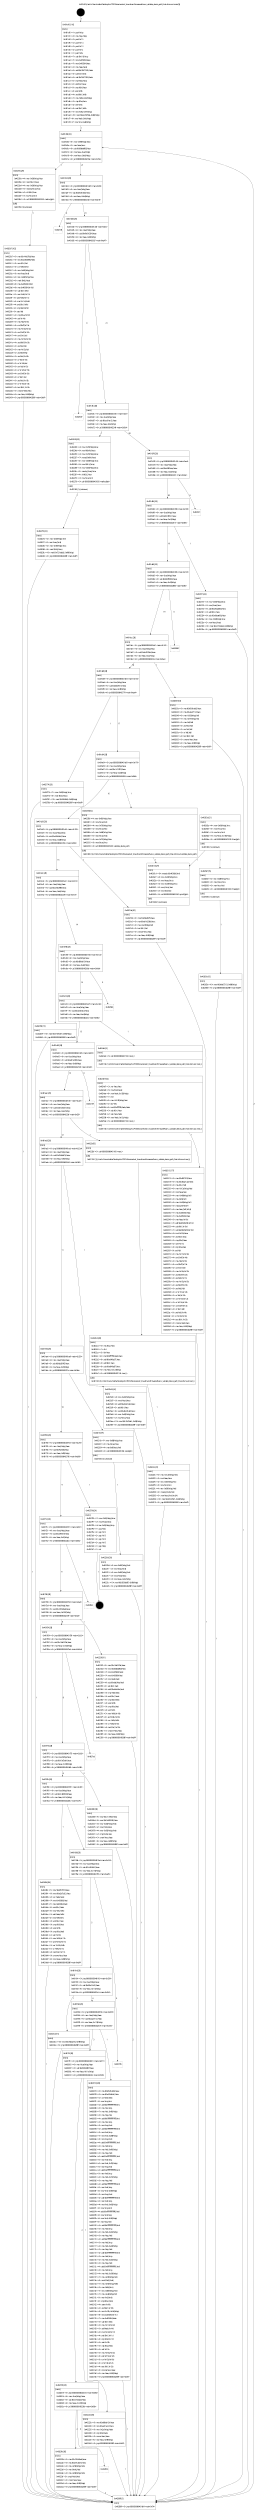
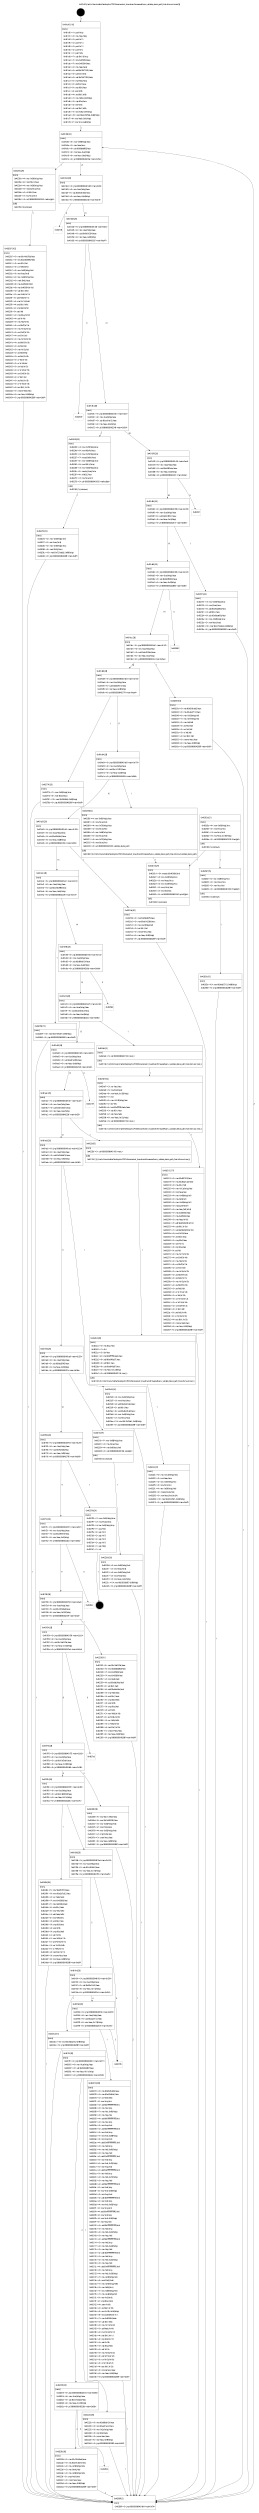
(92, 2039) -> (114, 2044)
